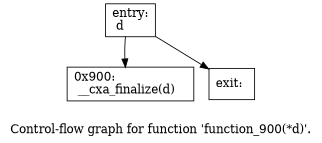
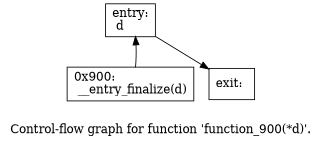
(125, 48) -> (136, 56)
(125, 90) -> (130, 90)
